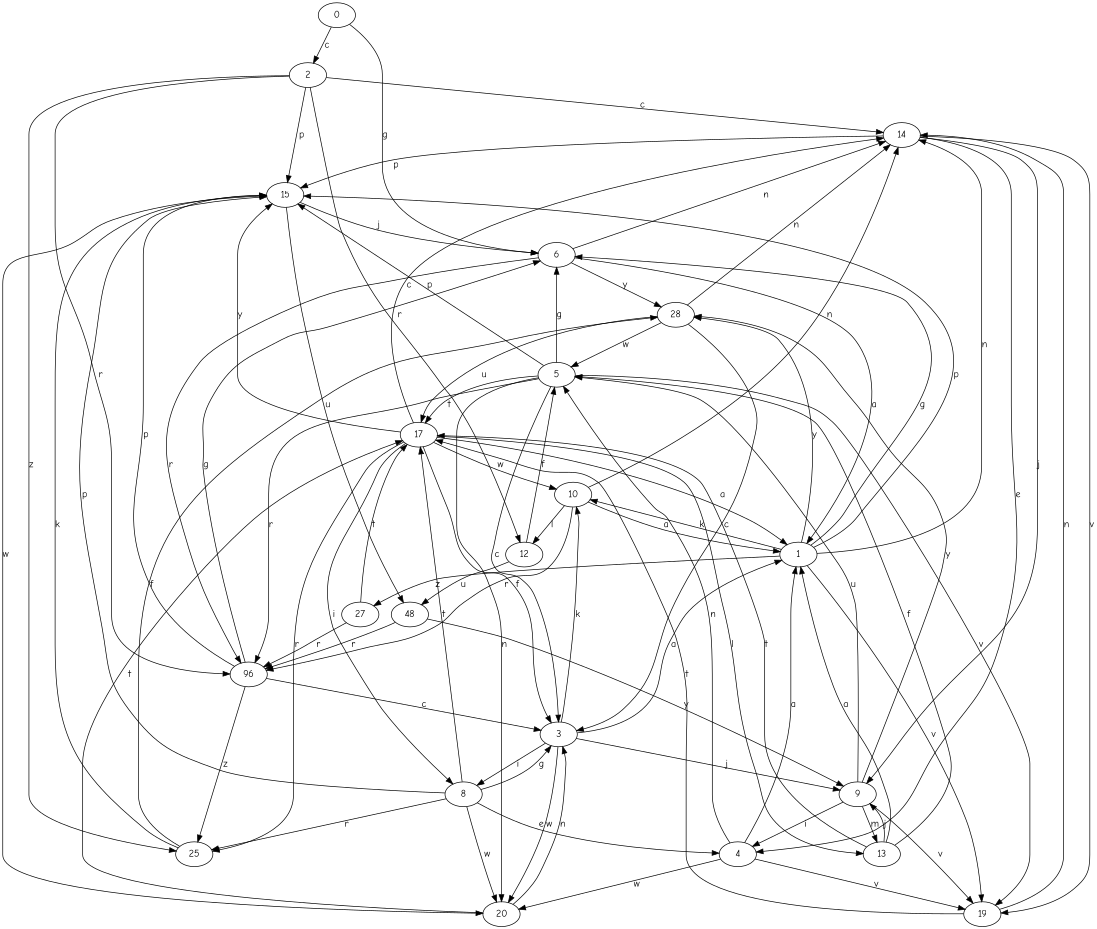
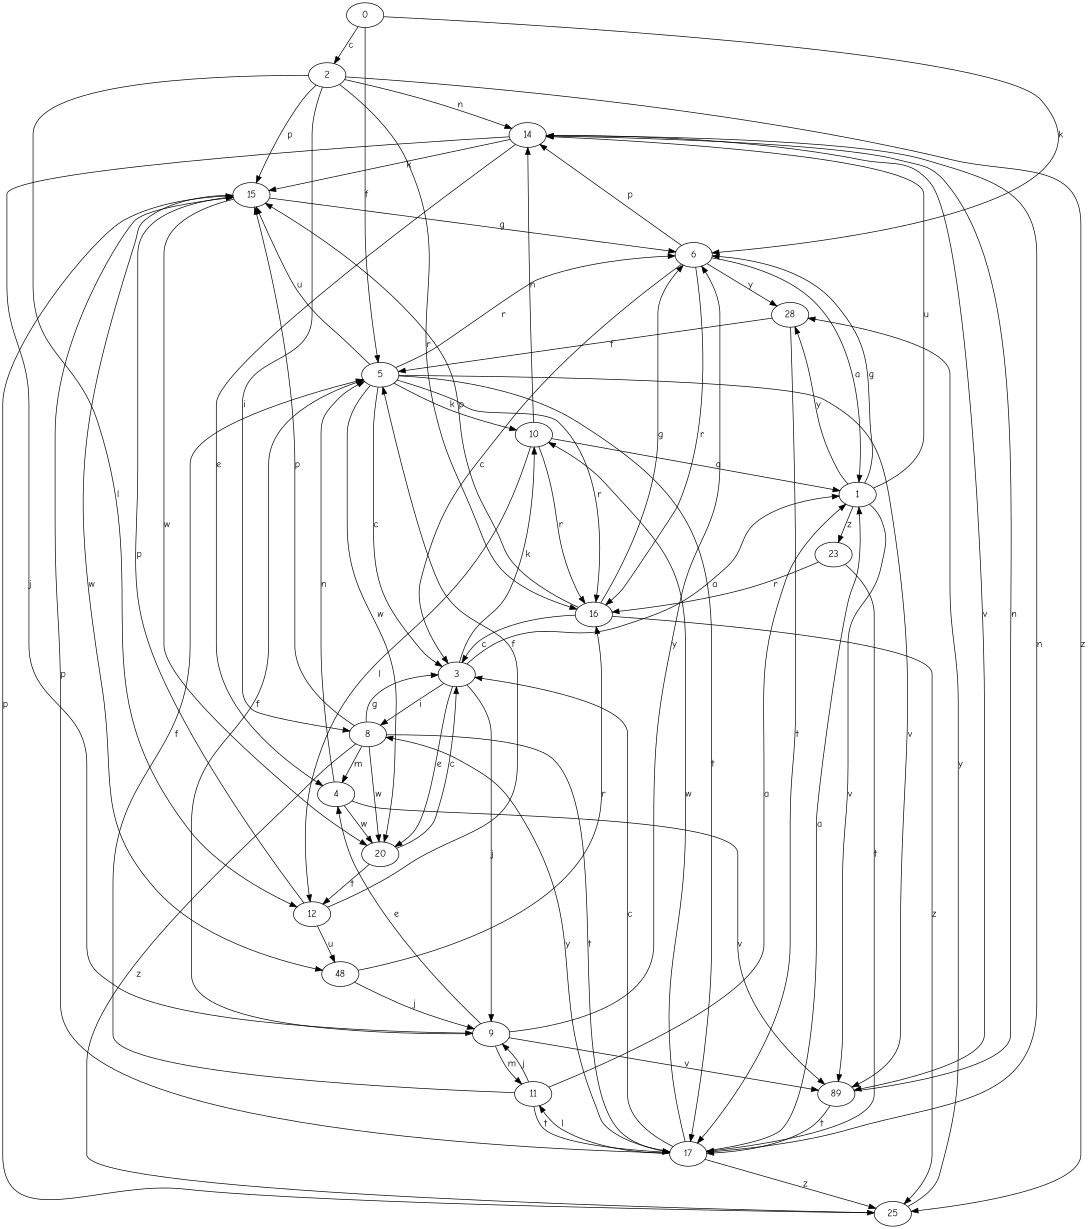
(642, 105) -> (460, 105)
(385, 135) -> (1061, 135)
(396, 165) -> (409, 165)
none -> (365, 192)
(766, 195) -> (630, 195)
(379, 225) -> (502, 225)
(786, 227) -> none
(776, 243) -> (136, 544)
(409, 285) -> (1040, 644)
(430, 285) -> (300, 285)
(240, 315) -> (63, 674)
(400, 315) -> (118, 495)
(559, 315) -> (504, 315)
(626, 345) -> (612, 345)
(984, 345) -> (927, 315)
(484, 375) -> (797, 734)
(328, 405) -> (92, 585)
none -> (242, 431)
(931, 496) -> (662, 694)
(58, 525) -> (6, 704)
(689, 525) -> (450, 410)
(702, 555) -> (499, 435)
(152, 585) -> (961, 764)
(517, 585) -> (630, 914)
(854, 585) -> (258, 704)
(334, 614) -> (568, 944)
(360, 614) -> (834, 555)
(297, 644) -> (806, 1184)
(504, 644) -> (381, 614)
(249, 674) -> (594, 614)
(686, 704) -> (415, 1004)
(790, 713) -> none
(83, 782) -> (349, 882)
(347, 824) -> (139, 974)
(541, 824) -> (358, 764)
(549, 824) -> (439, 764)
(563, 824) -> (452, 764)
(806, 824) -> (396, 914)
(882, 854) -> (533, 1094)
(982, 914) -> (836, 1094)
